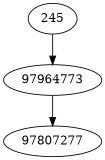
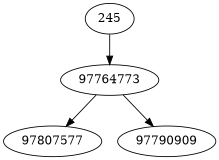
(53, 80) -> (110, 80)
(53, 141) -> (53, 141)
none -> (167, 141)
